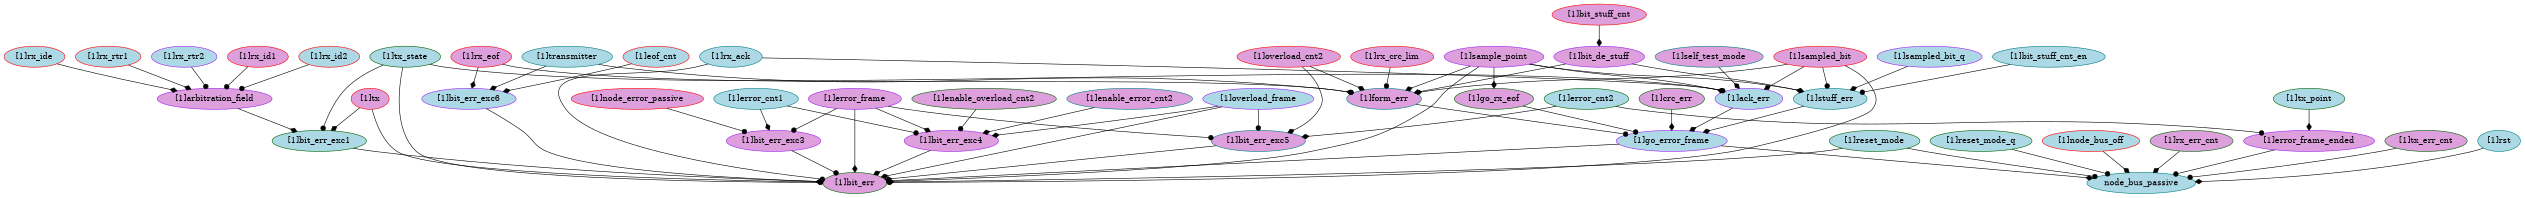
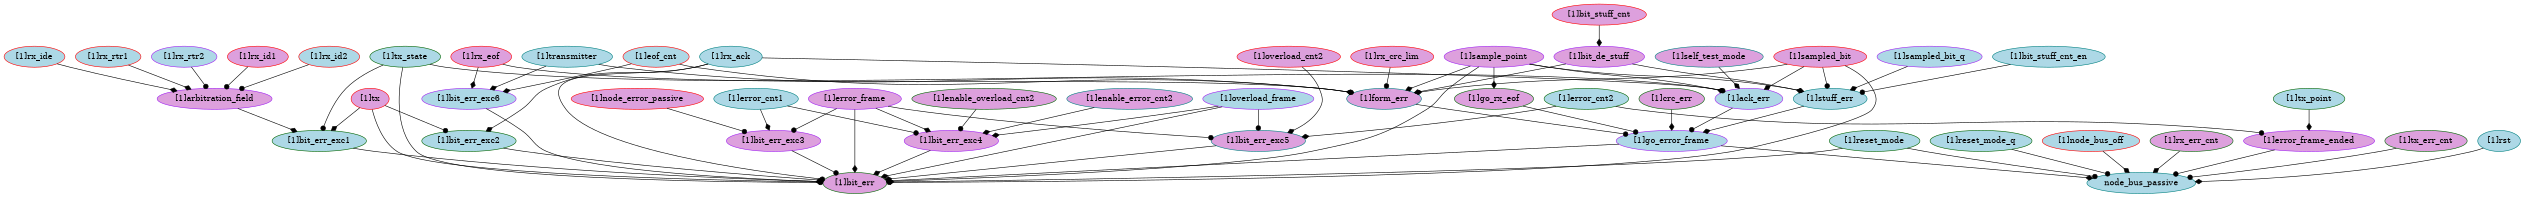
(1337, 78) -> (1013, 83)
(1708, 121) -> (1708, 121)
none -> (469, 141)
